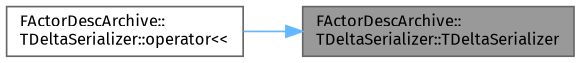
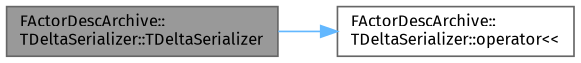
(265, 31) -> (299, 31)
